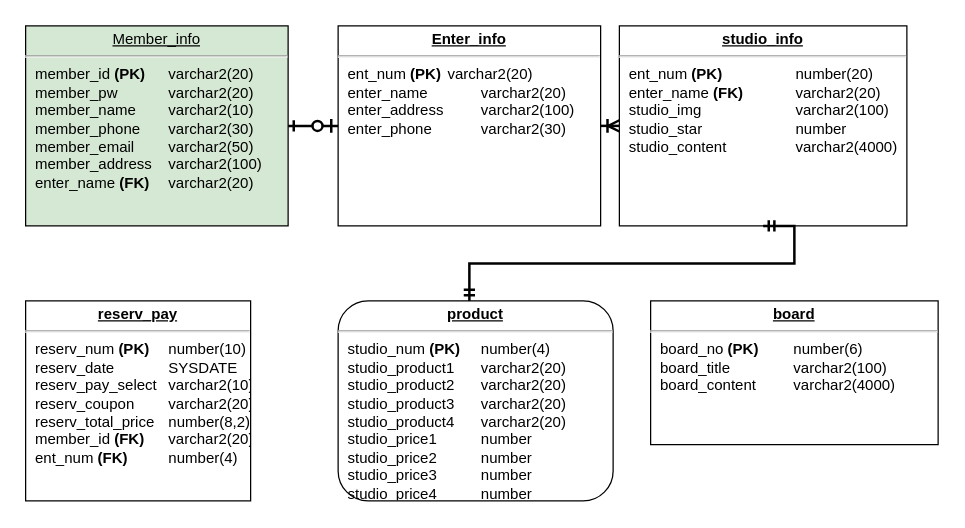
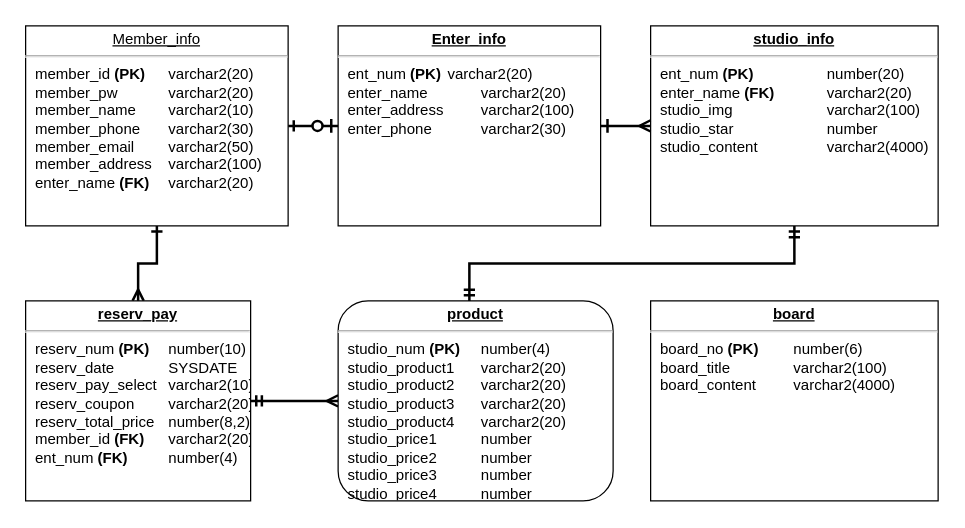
(157, 126) -> (157, 126)
(763, 126) -> (794, 126)
none -> (148, 263)
(794, 373) -> (794, 401)
none -> (294, 401)
